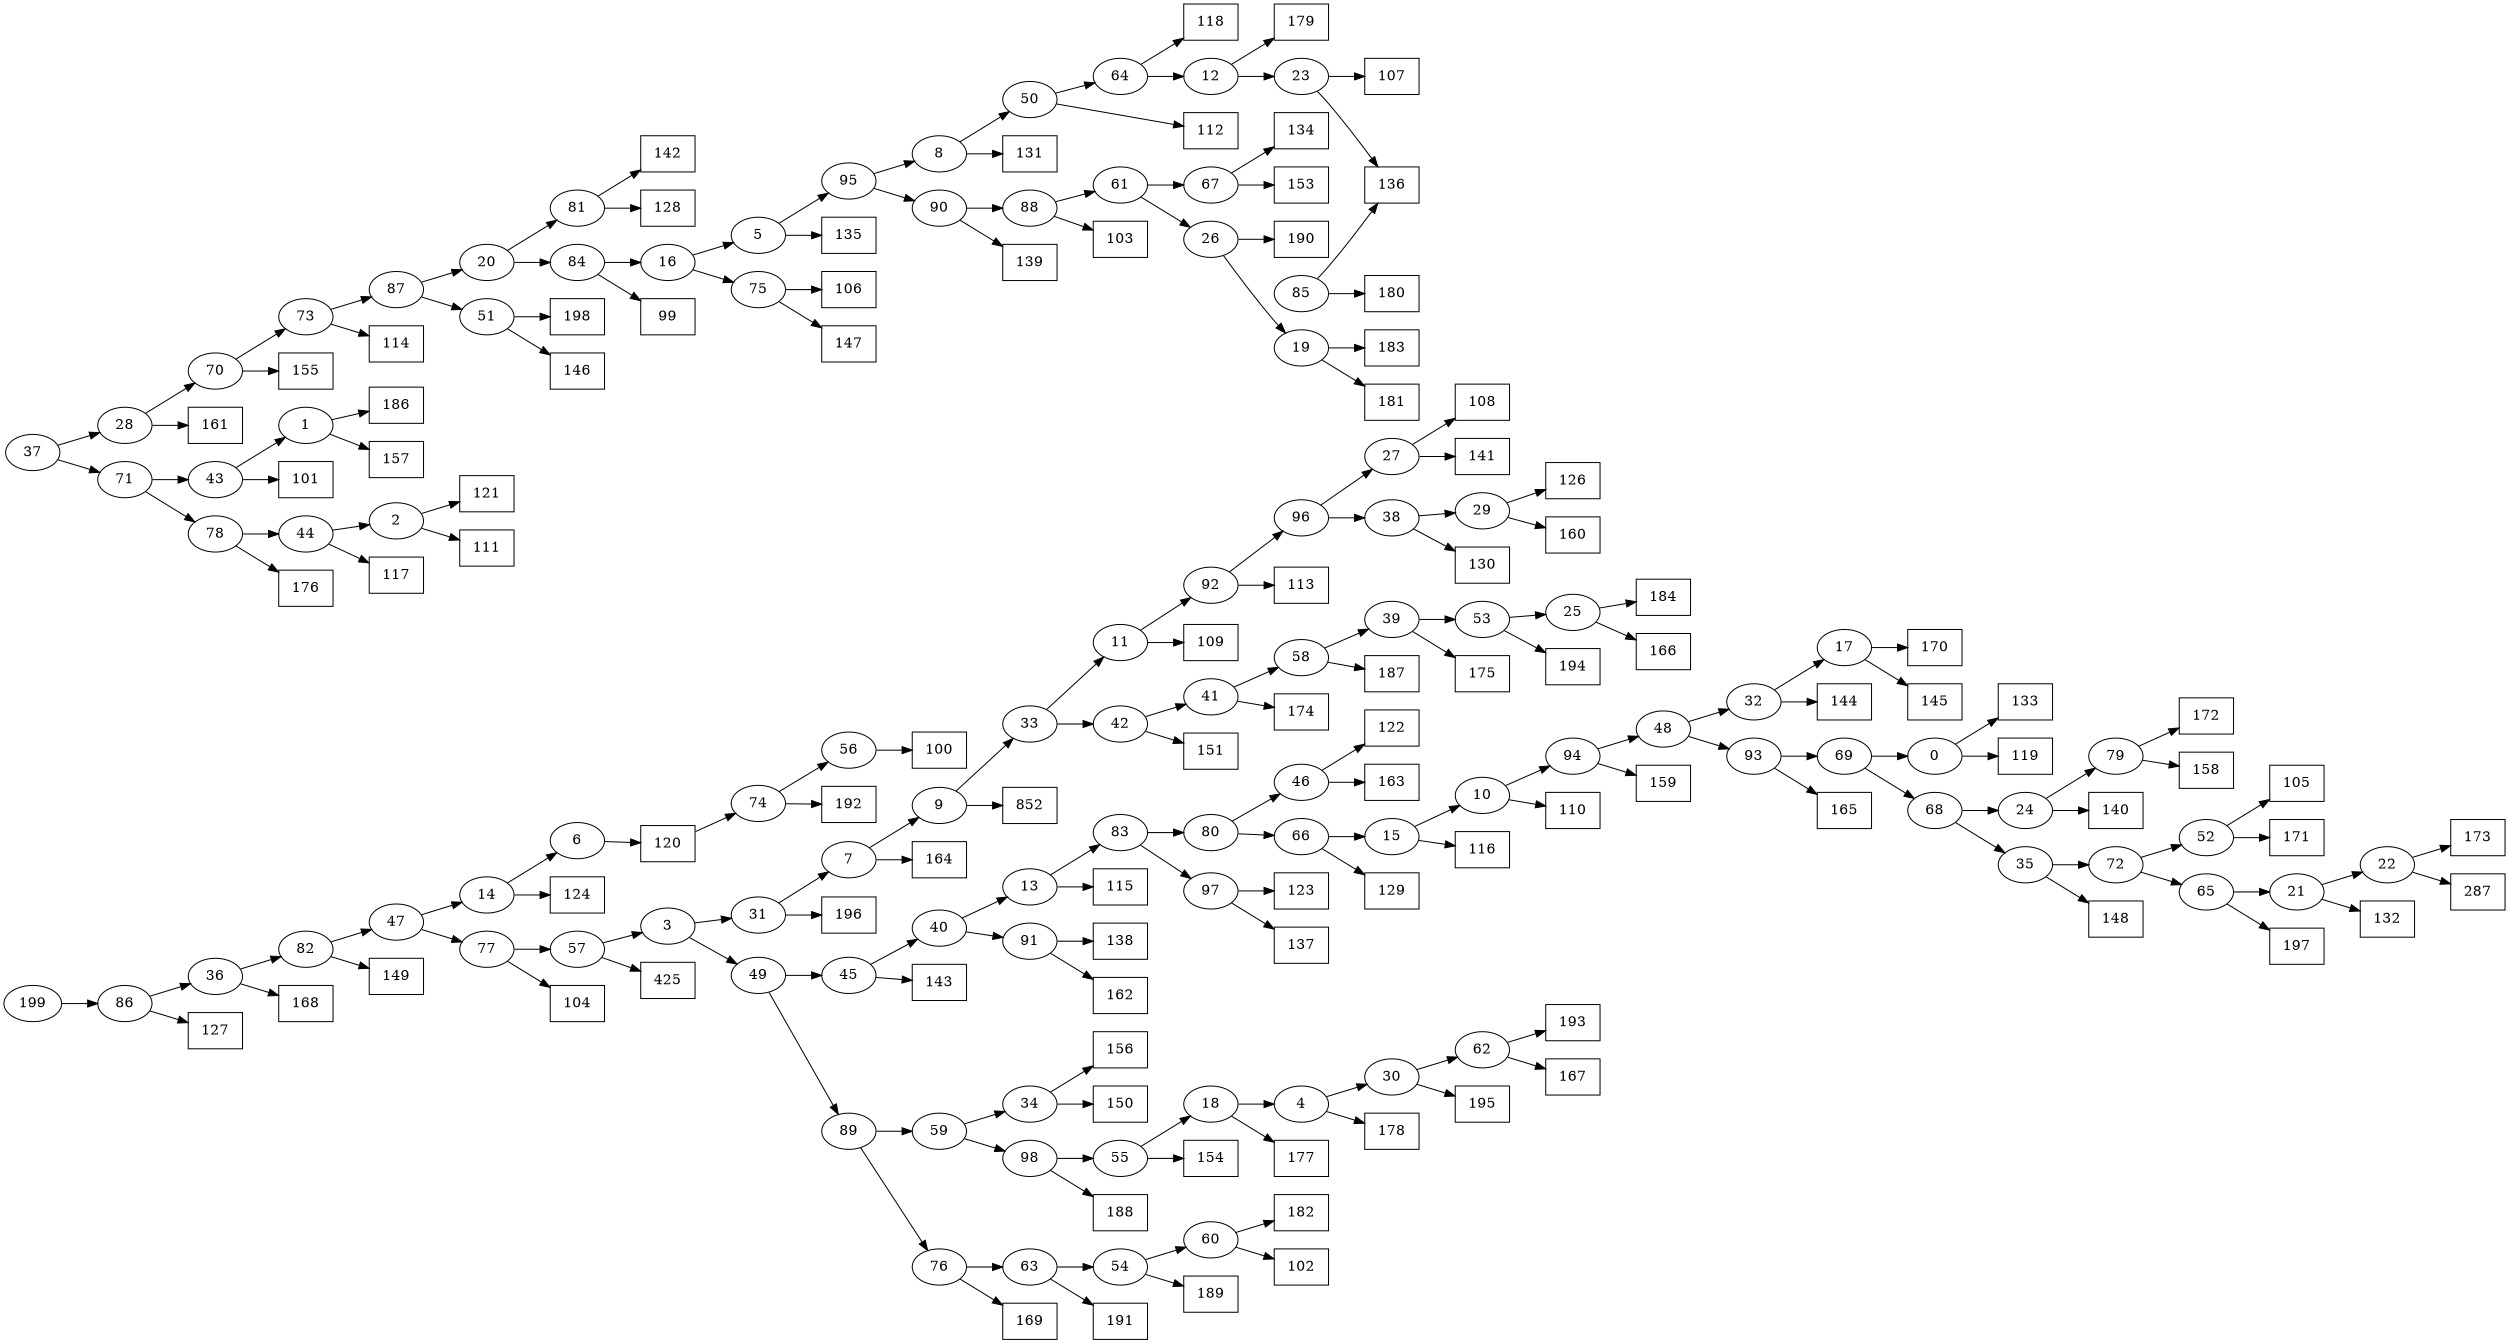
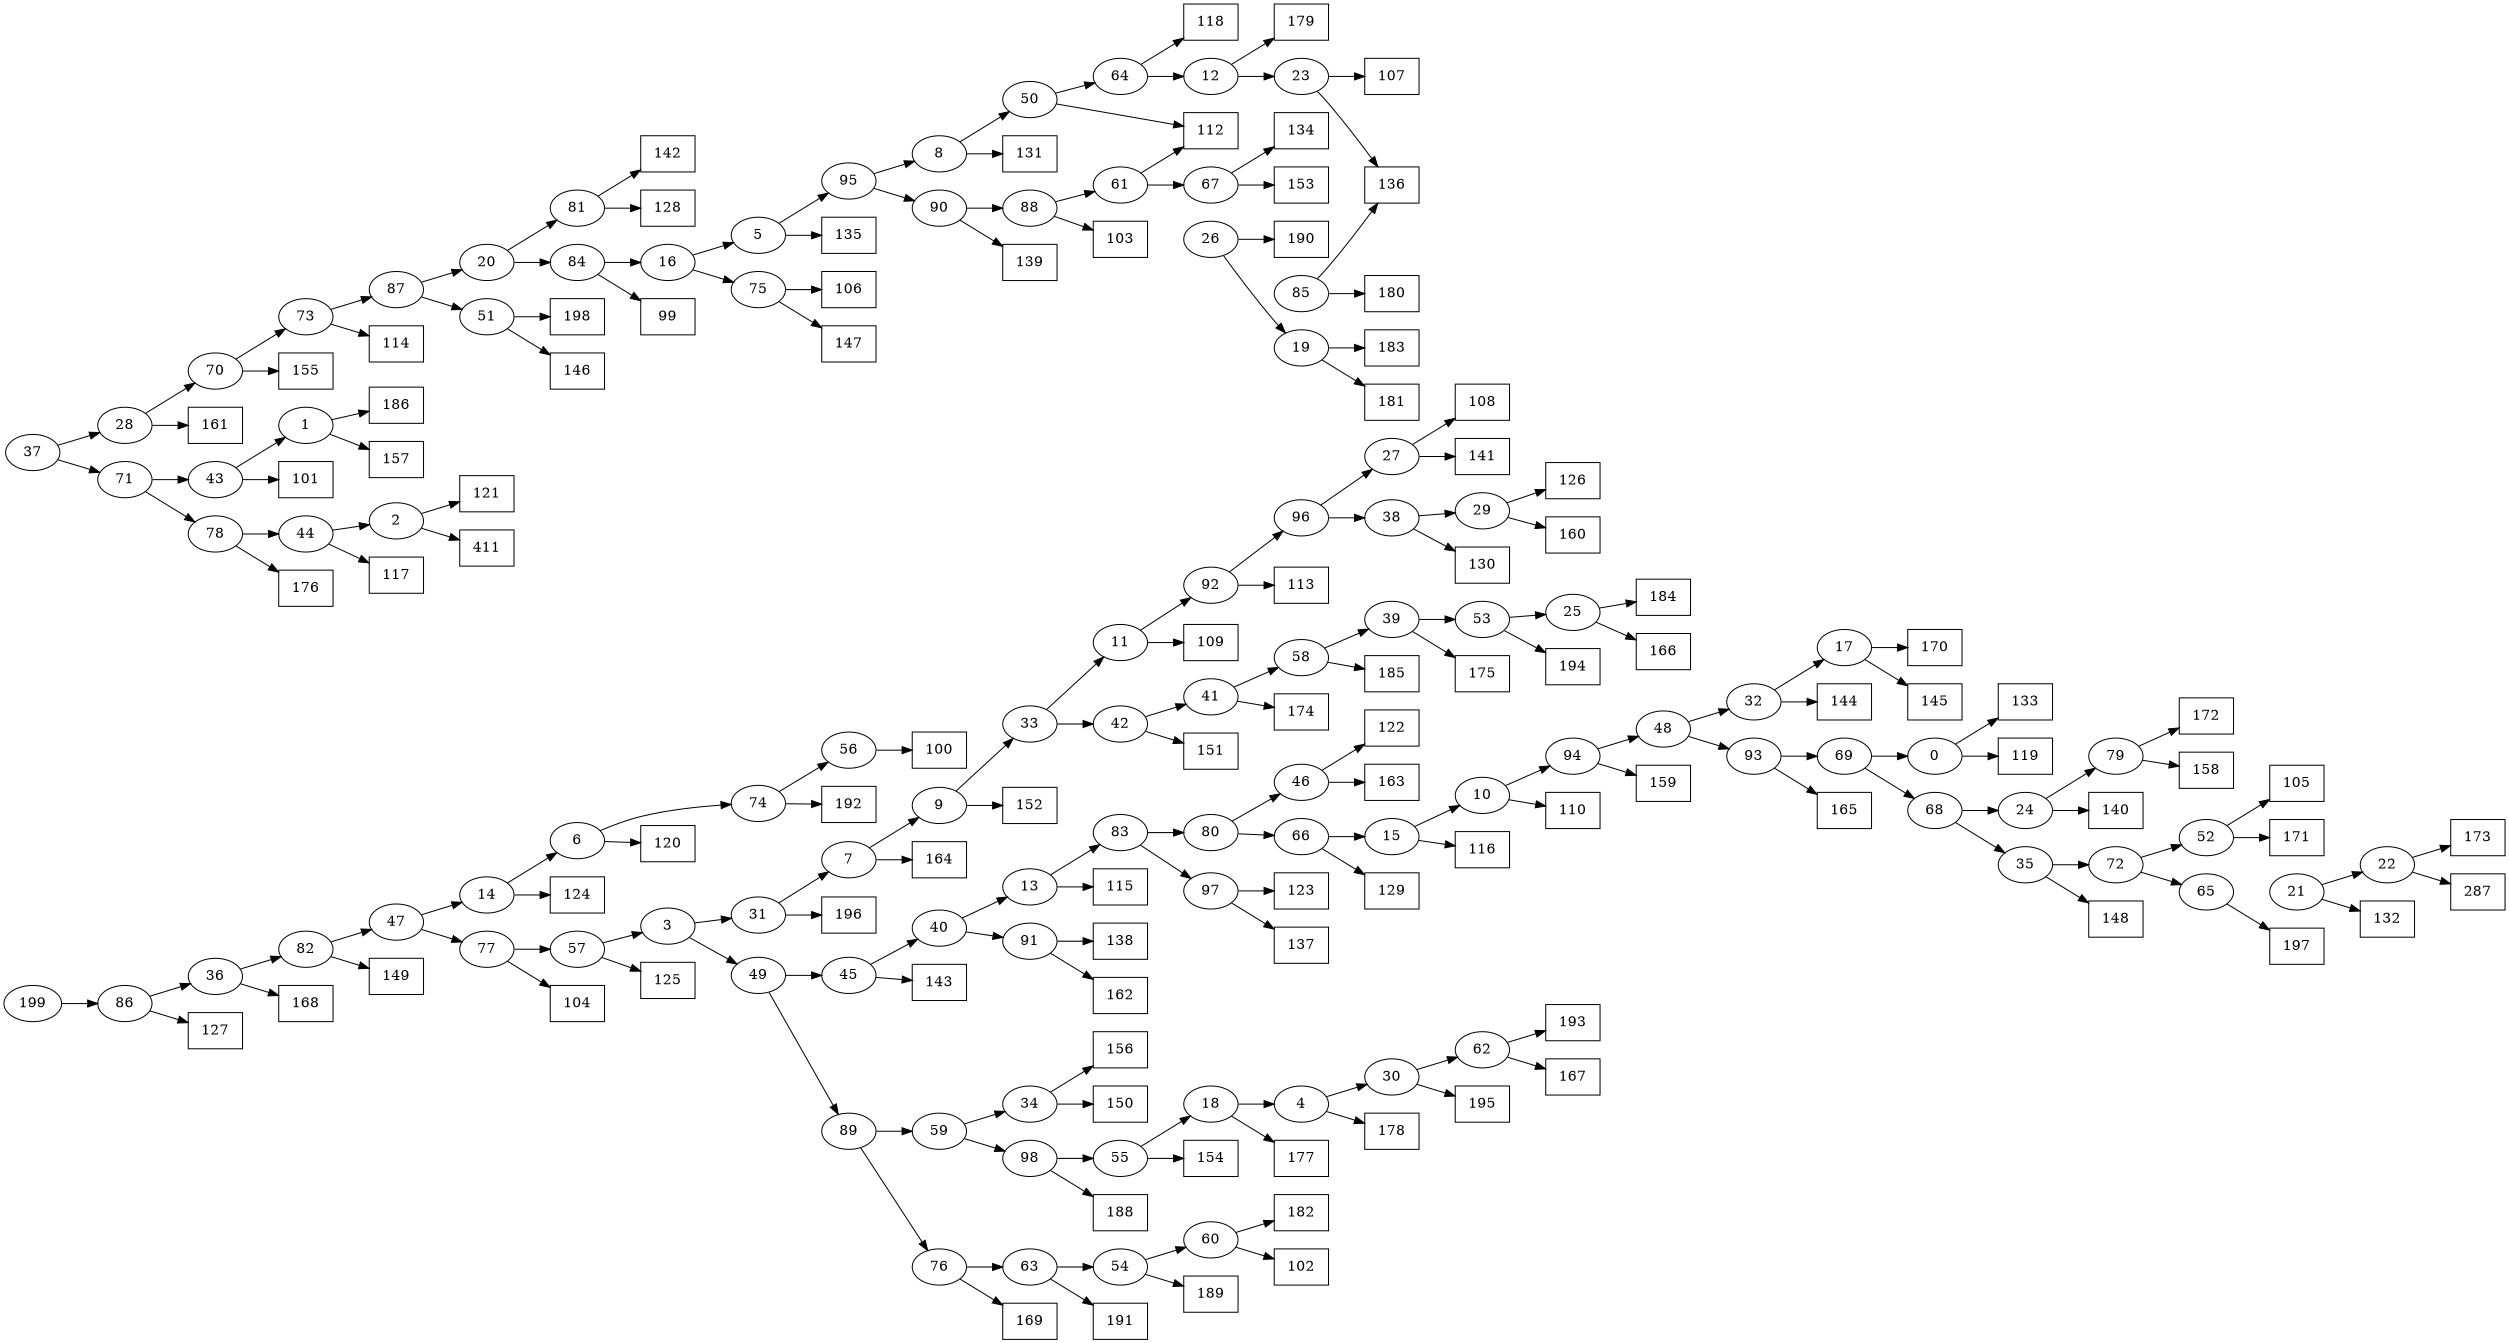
(1161, 210) -> (1158, 163)
(487, 548) -> (487, 548)
(1392, 674) -> (1392, 674)
(1030, 805) -> (1030, 805)
(711, 825) -> (659, 813)
(2247, 892) -> none
(668, 980) -> (668, 980)
